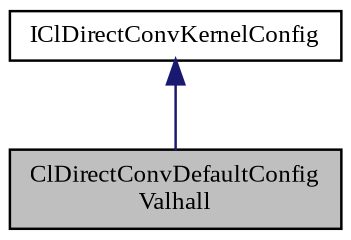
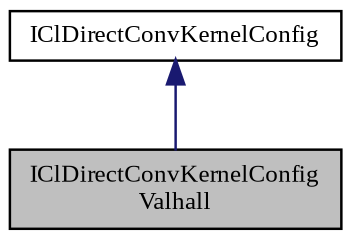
(176, 189) -> (176, 189)
